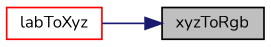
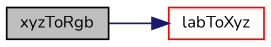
(123, 23) -> (130, 23)
